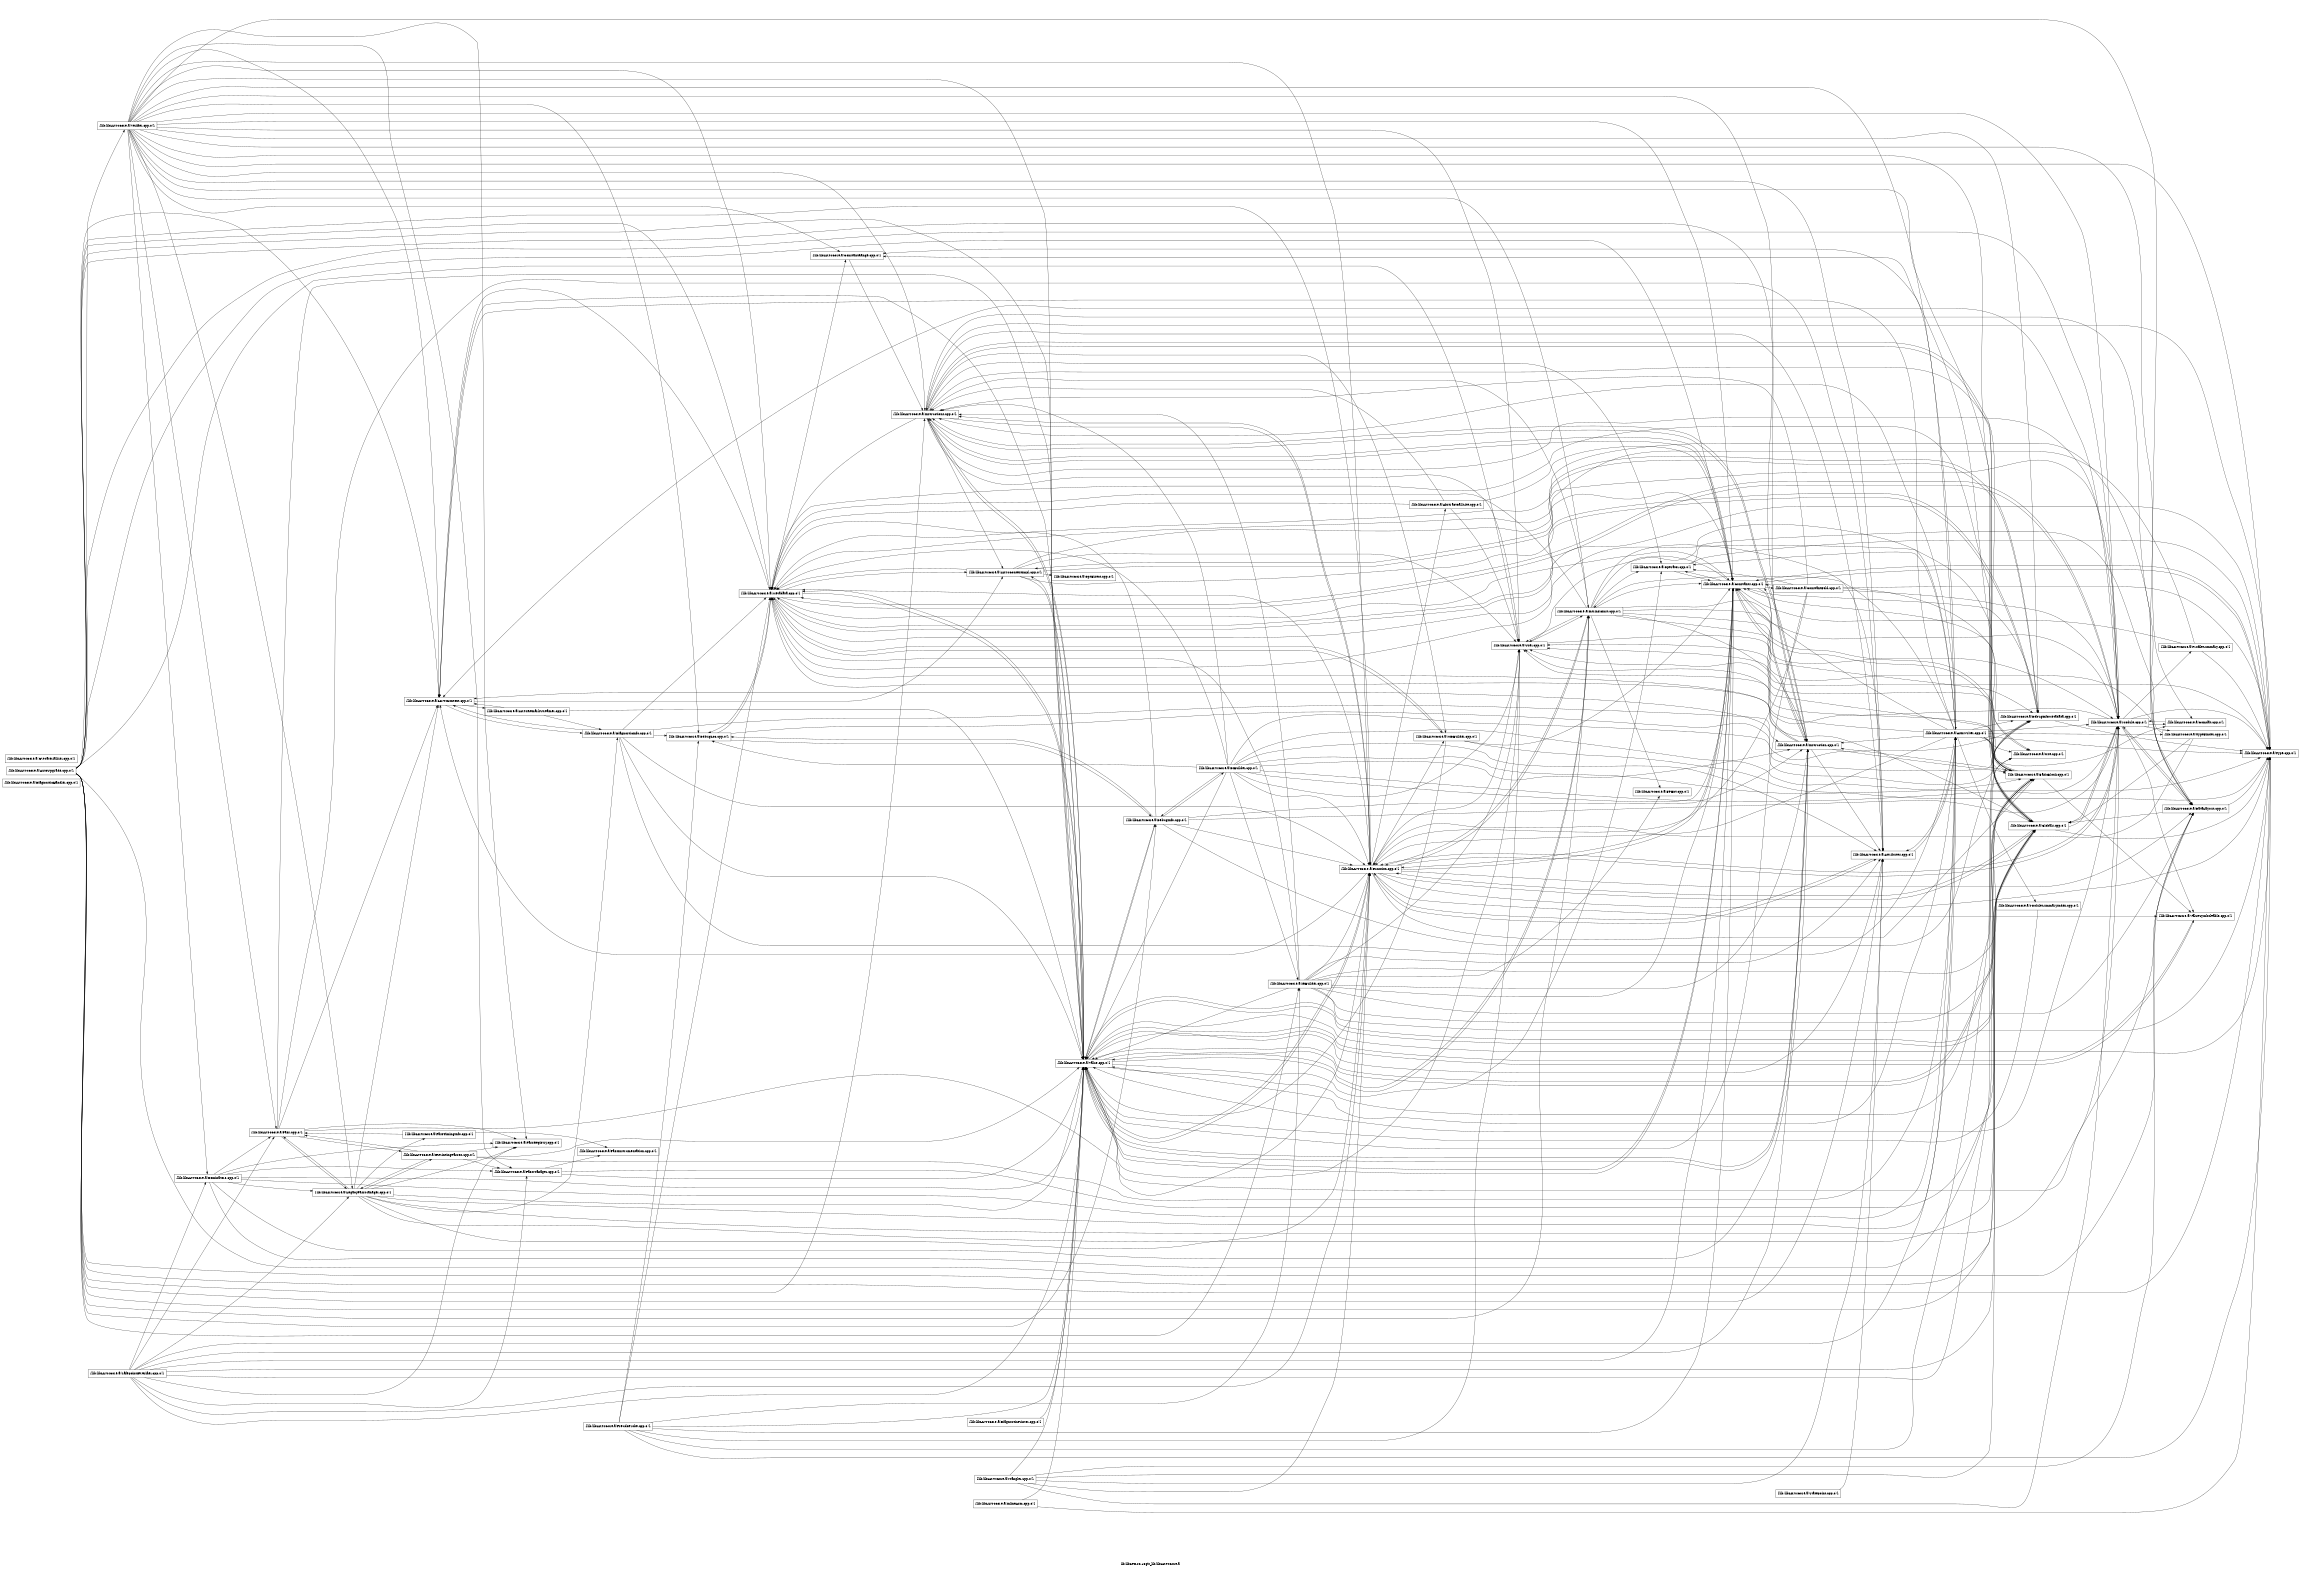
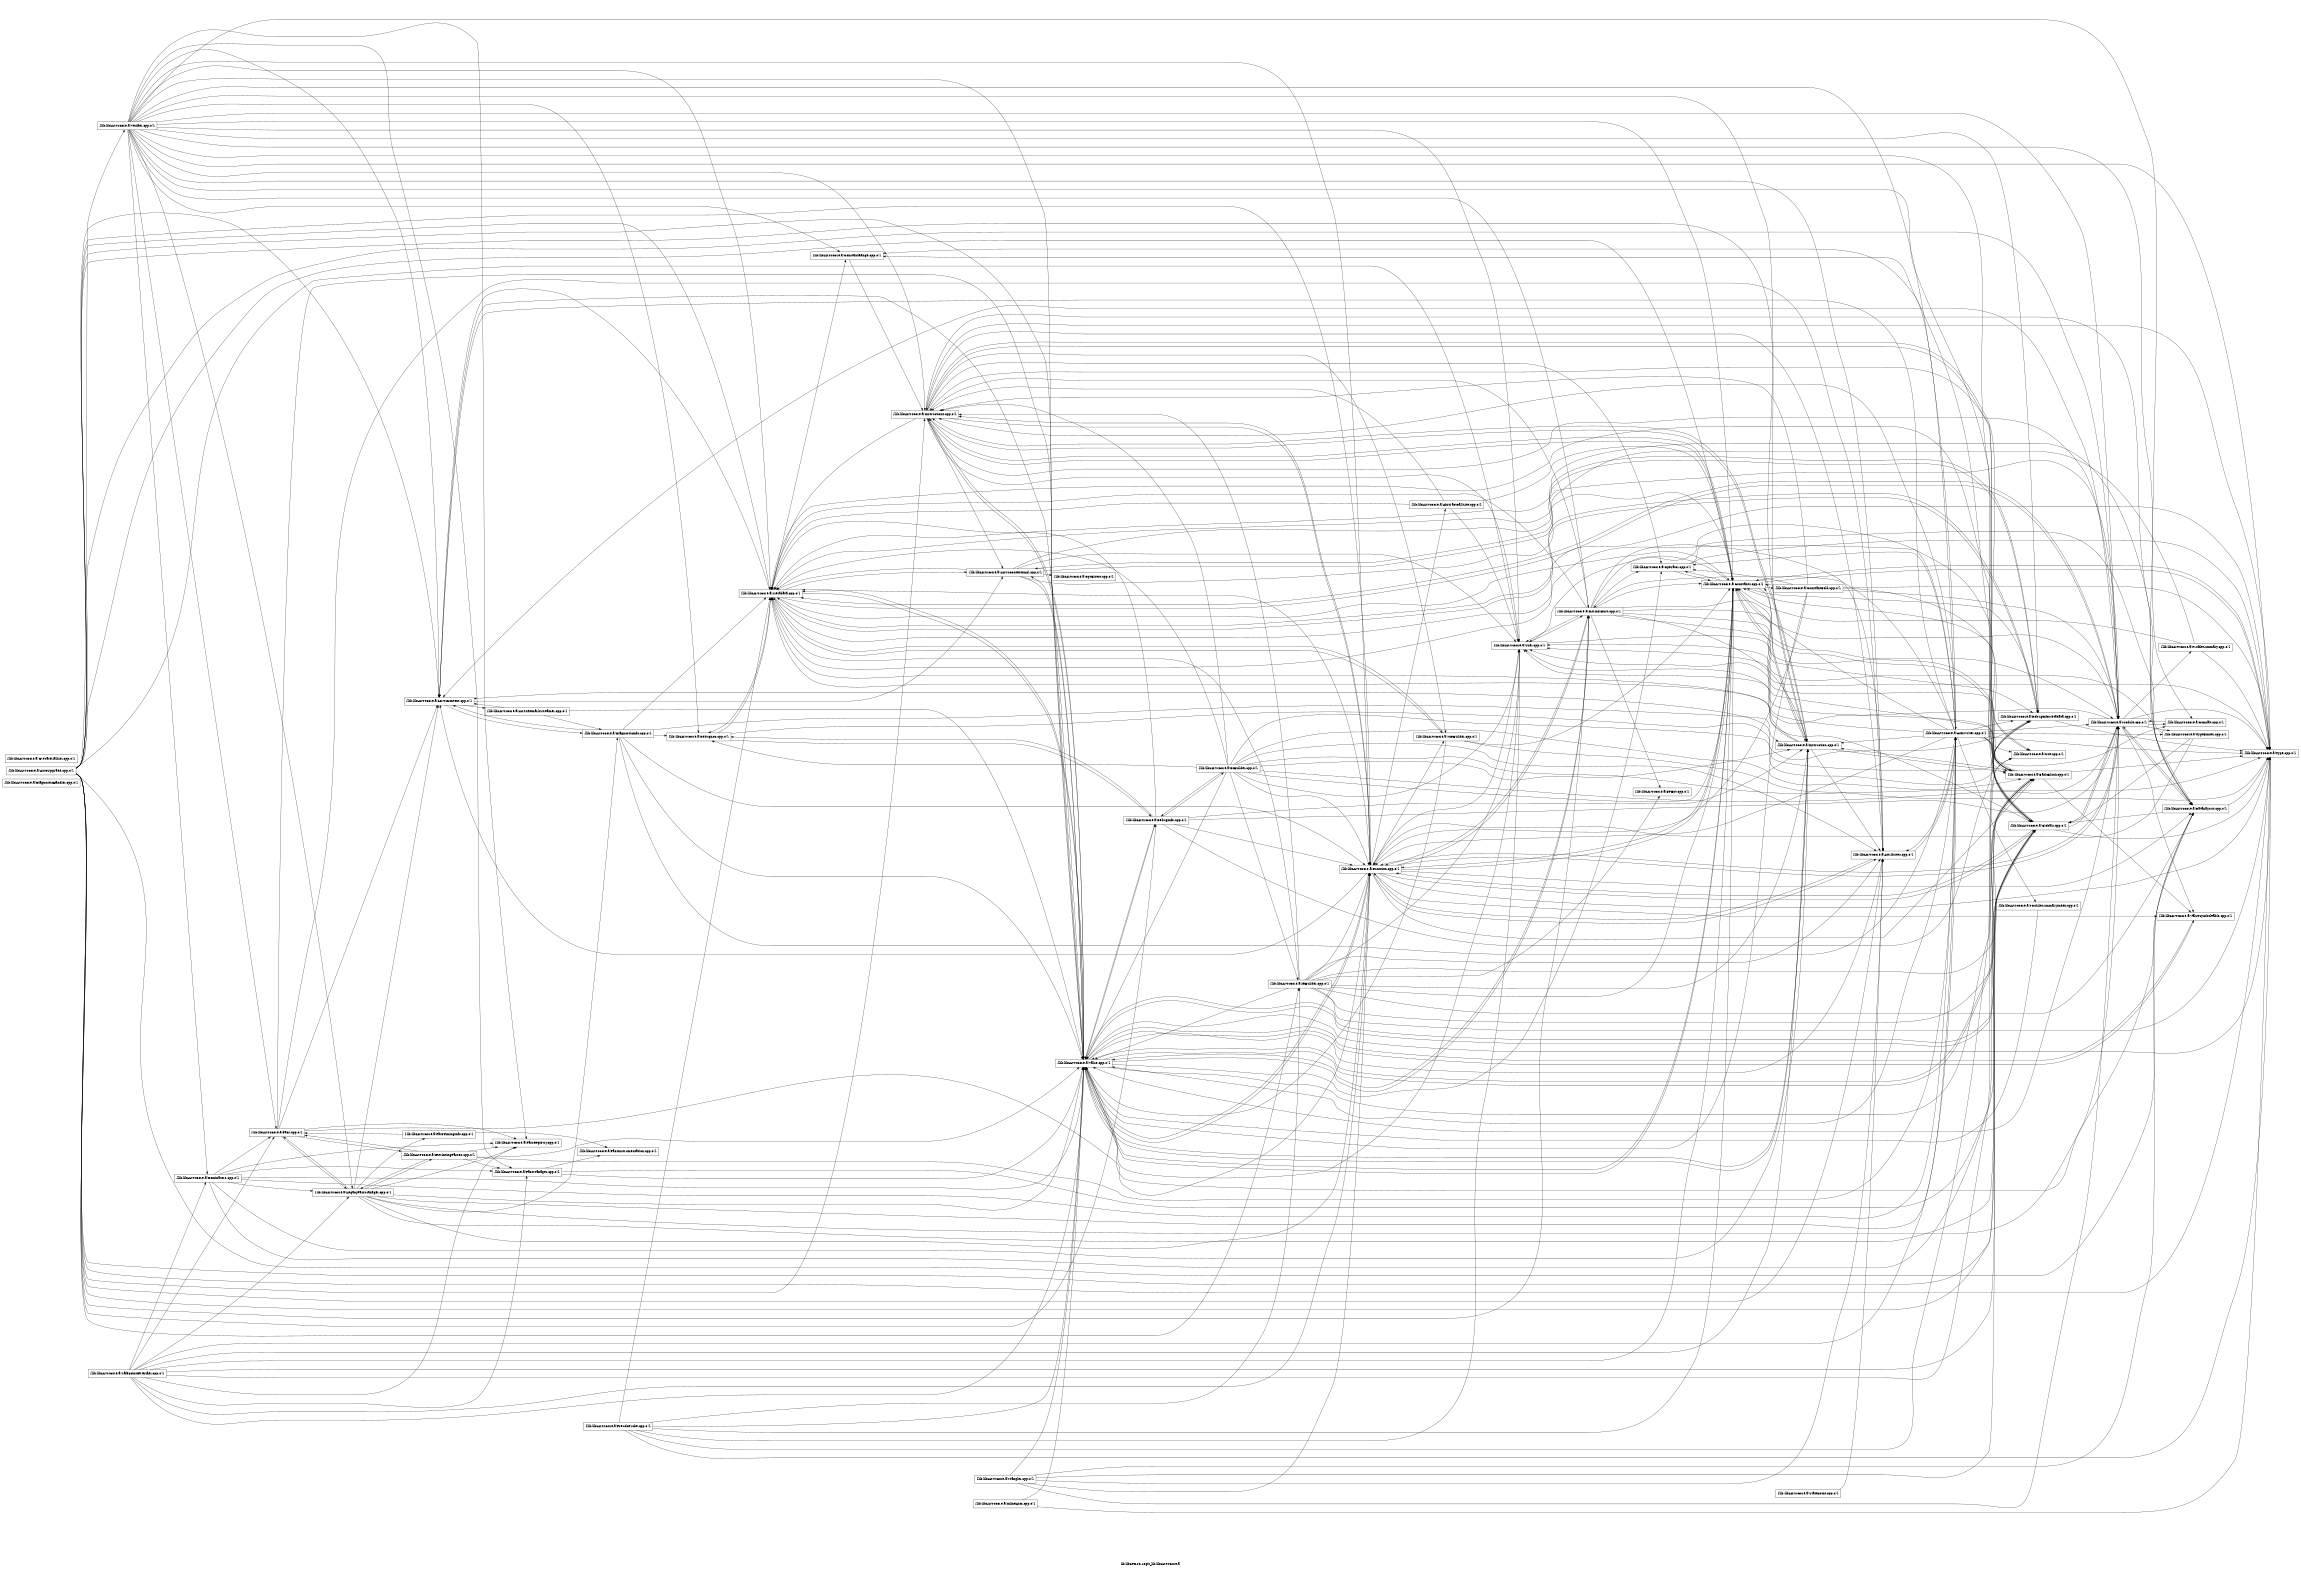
none -> (2152, 765)
(667, 1084) -> none
(1005, 1422) -> none
